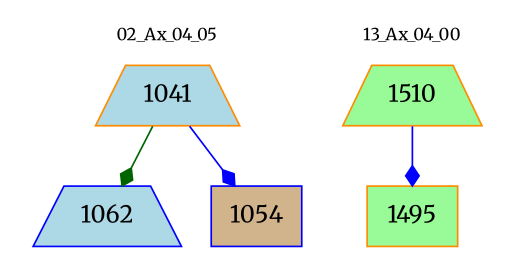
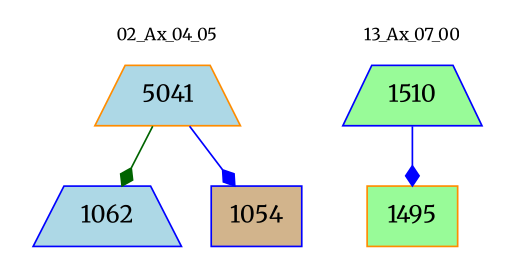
(412, 36) -> (412, 36)
(168, 96) -> (168, 96)
(412, 96) -> (412, 96)
